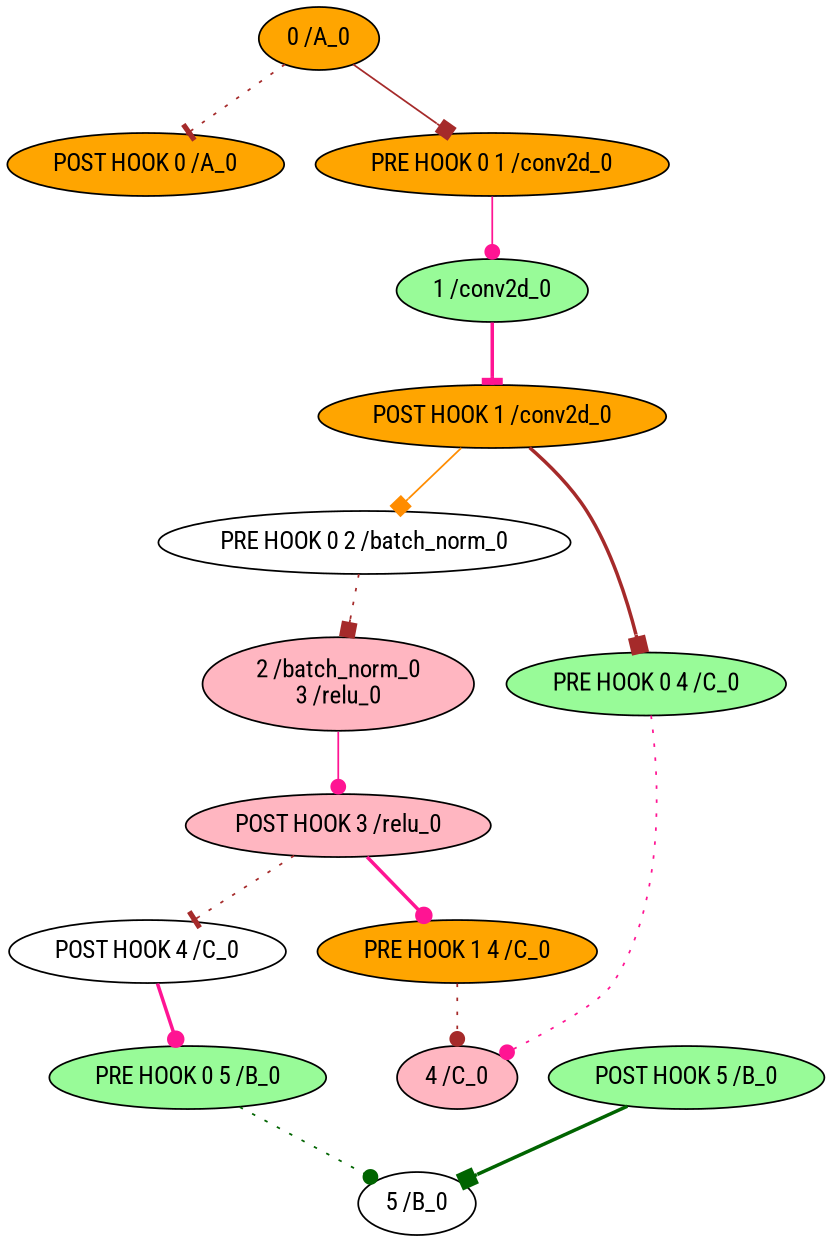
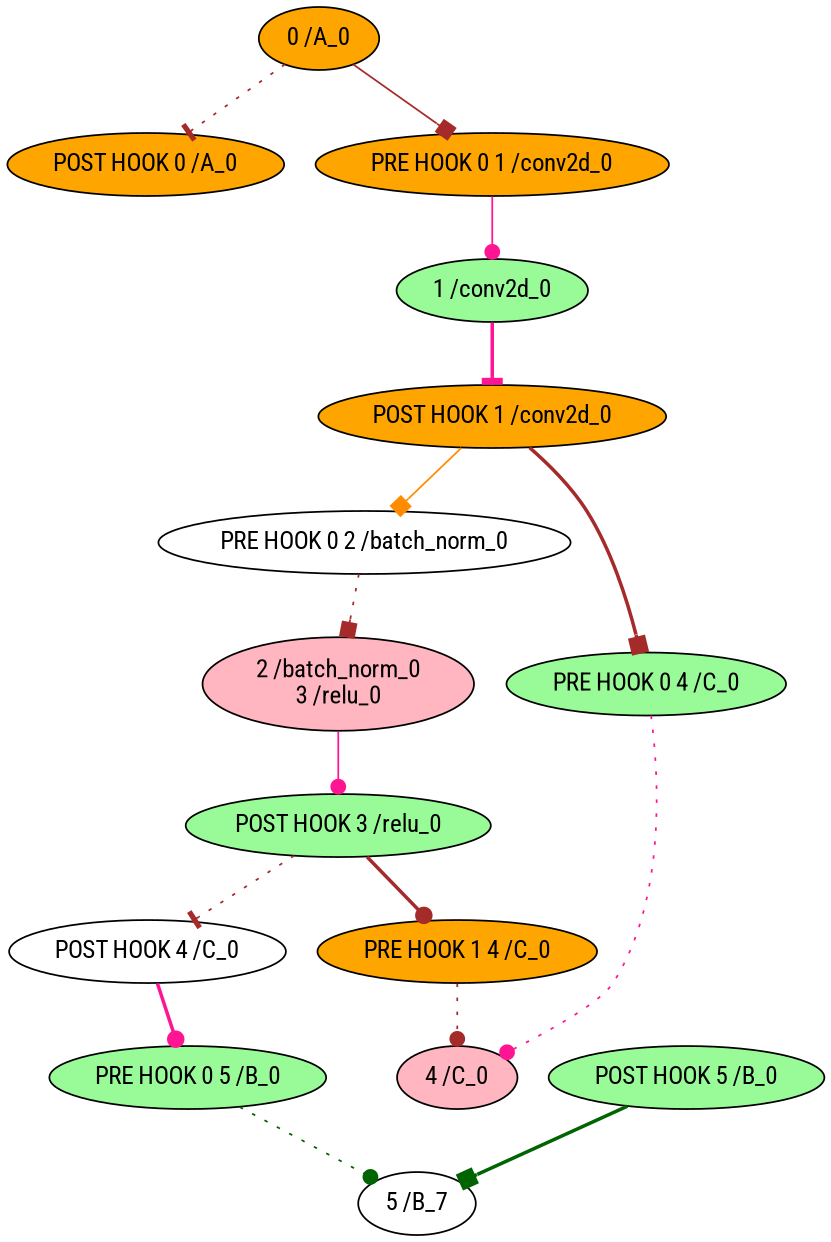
(338, 826) -> (338, 826)
(393, 883) -> (393, 883)
(417, 1204) -> (417, 1204)
